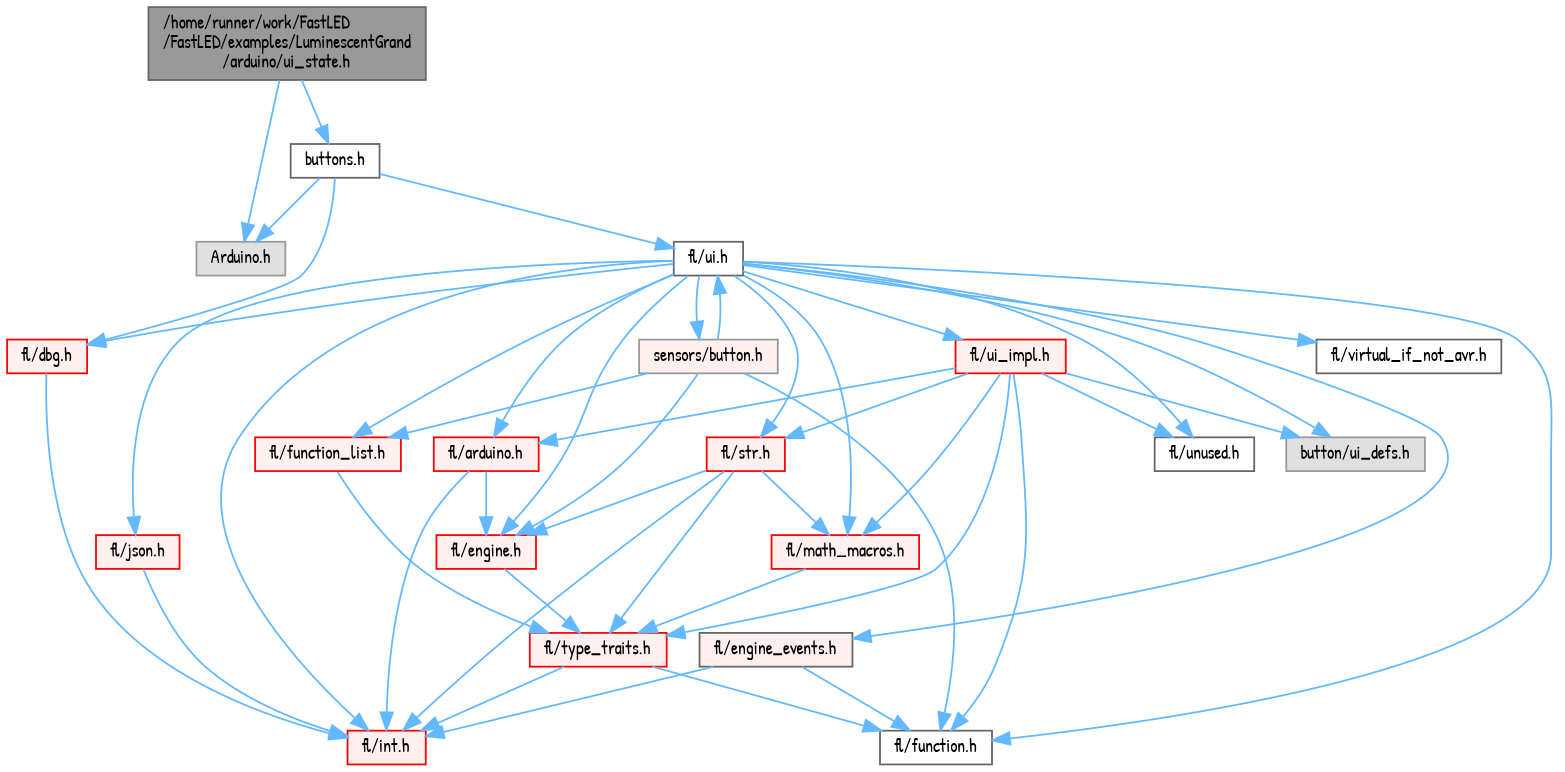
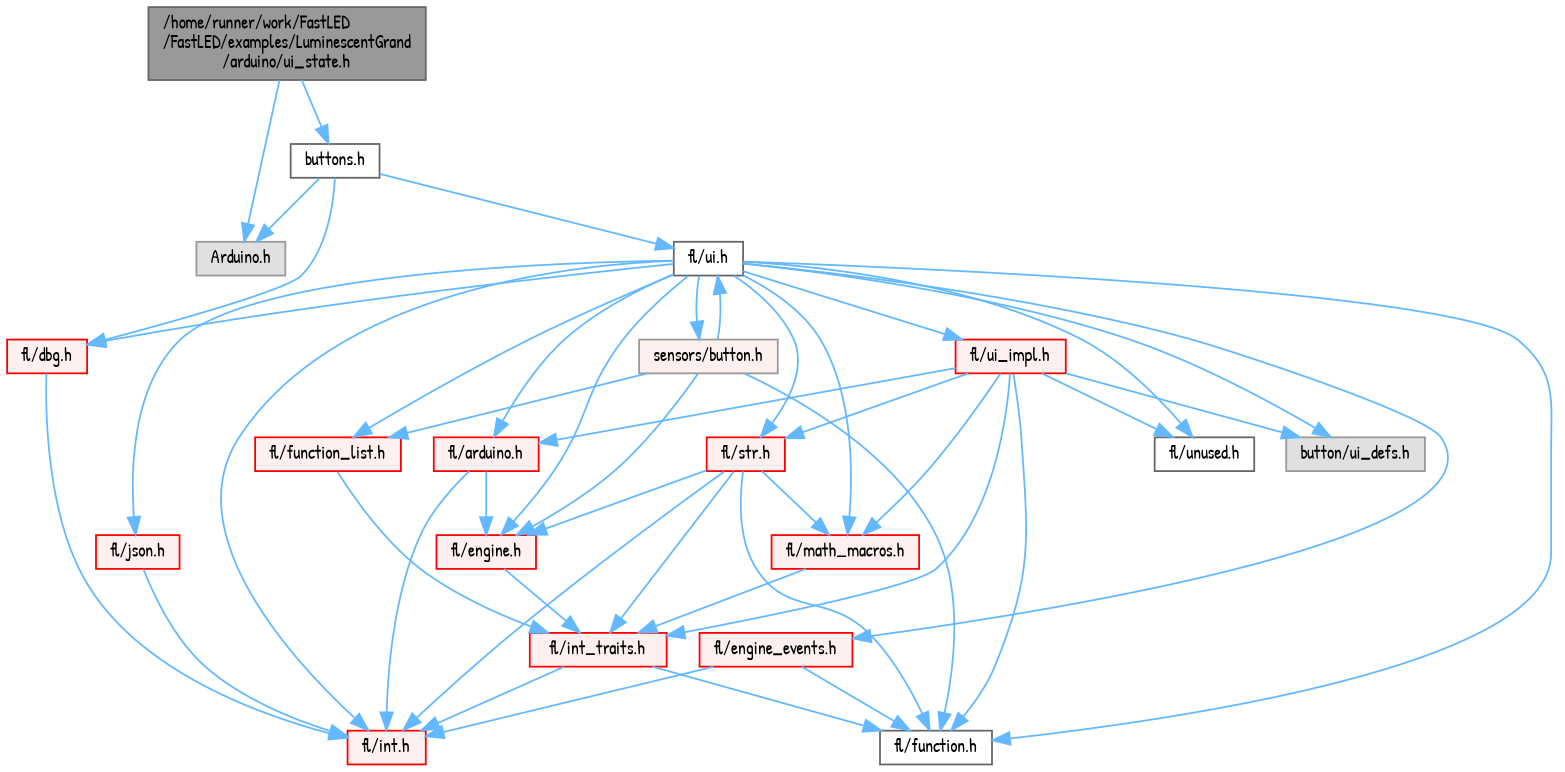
(1409, 356) -> none
none -> (793, 599)
(598, 650) -> (598, 650)
(776, 650) -> (776, 650)
